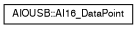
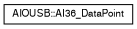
(68, 14) -> (68, 14)
